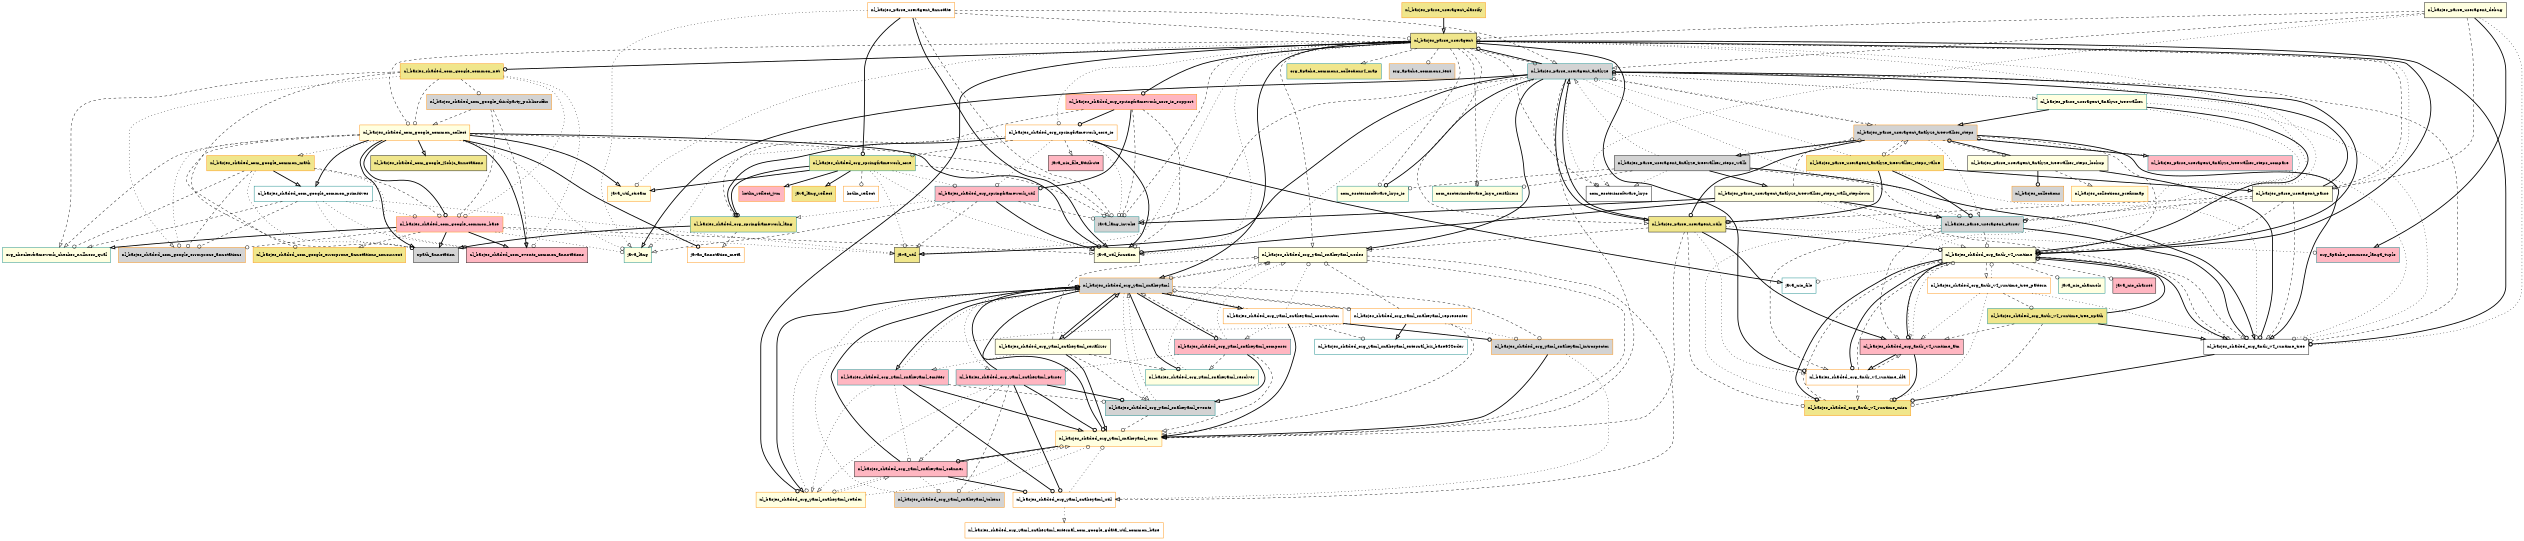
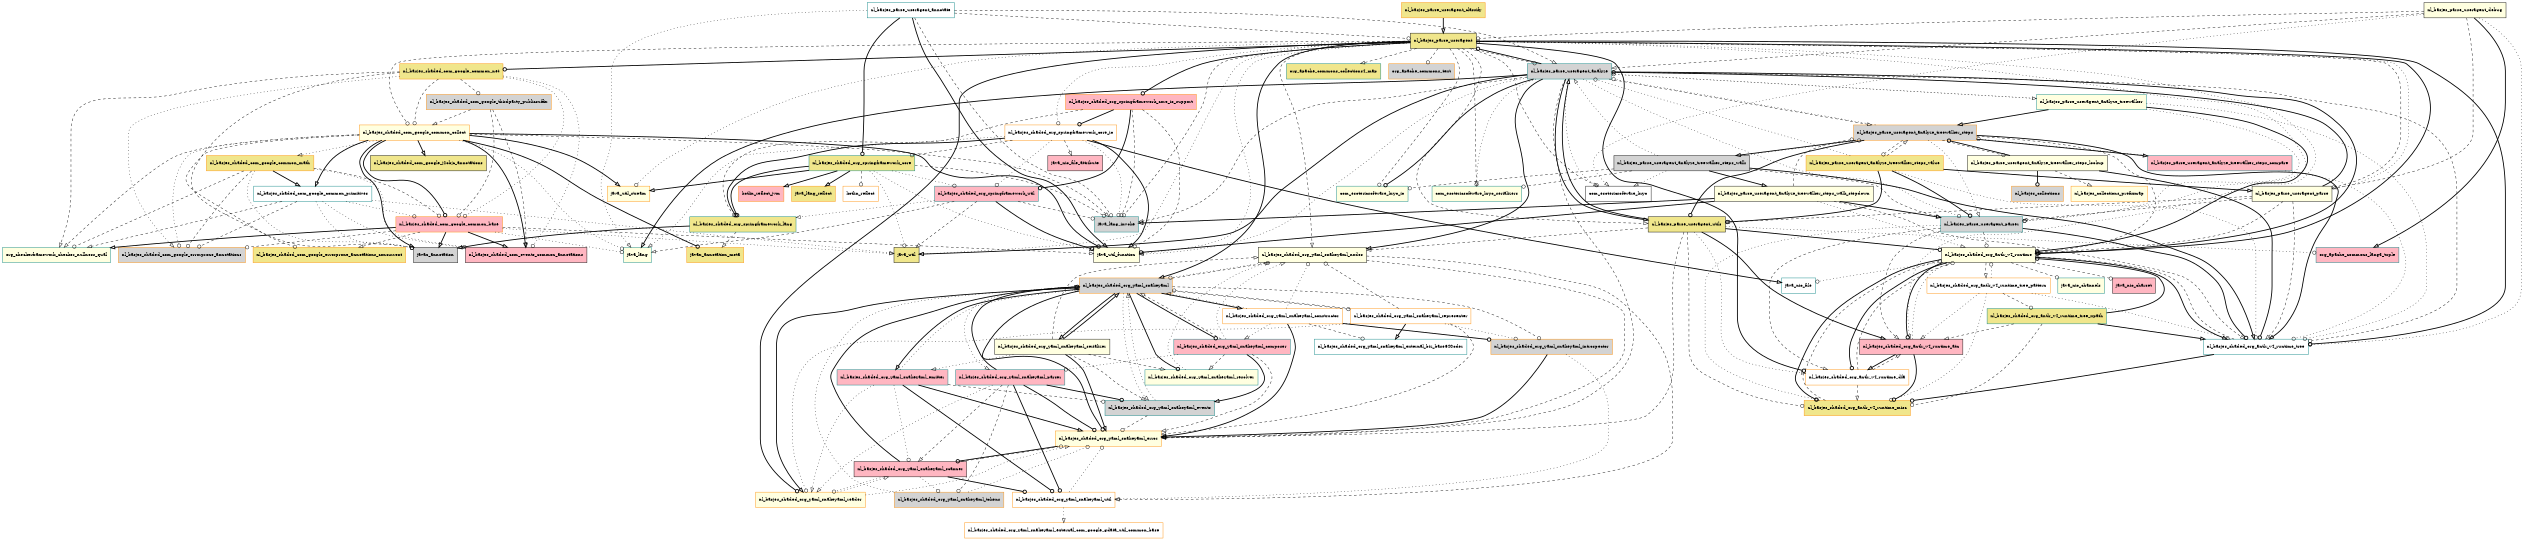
(911, 10) -> (911, 10)
(436, 255) -> (436, 255)
(716, 255) -> (715, 255)
(2256, 347) -> (2256, 347)
